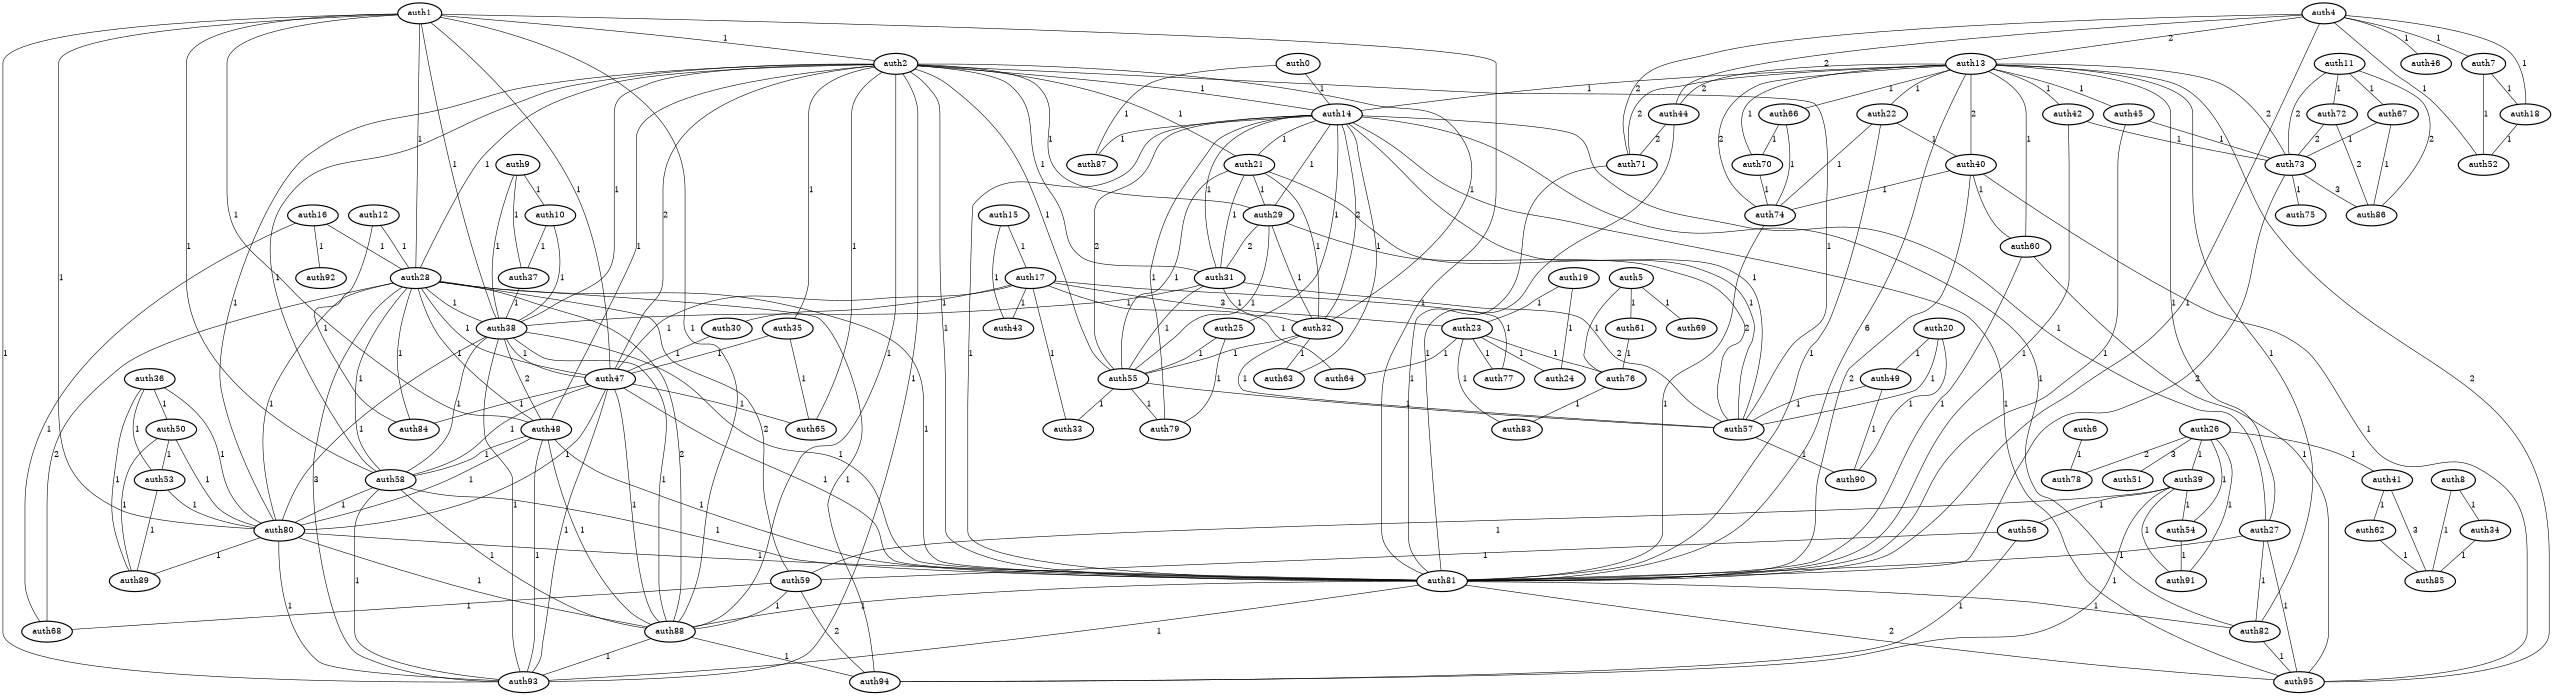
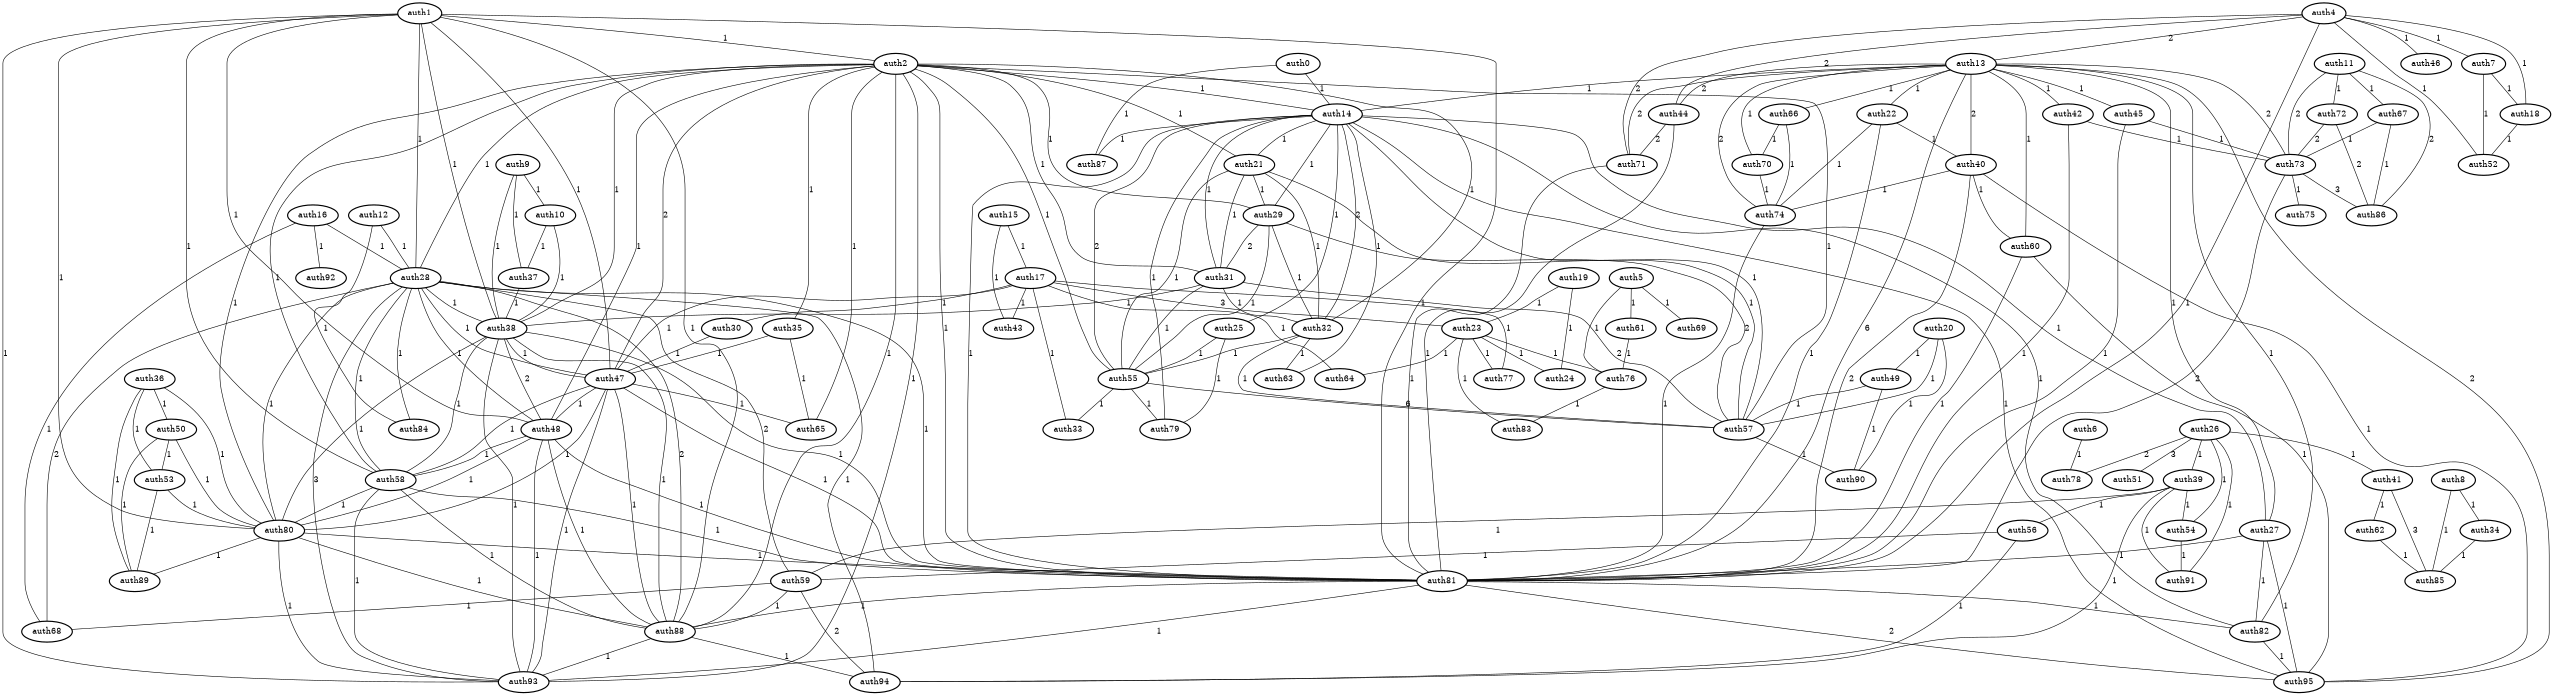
(515, 401) -> (575, 402)
(1408, 404) -> (1408, 404)
